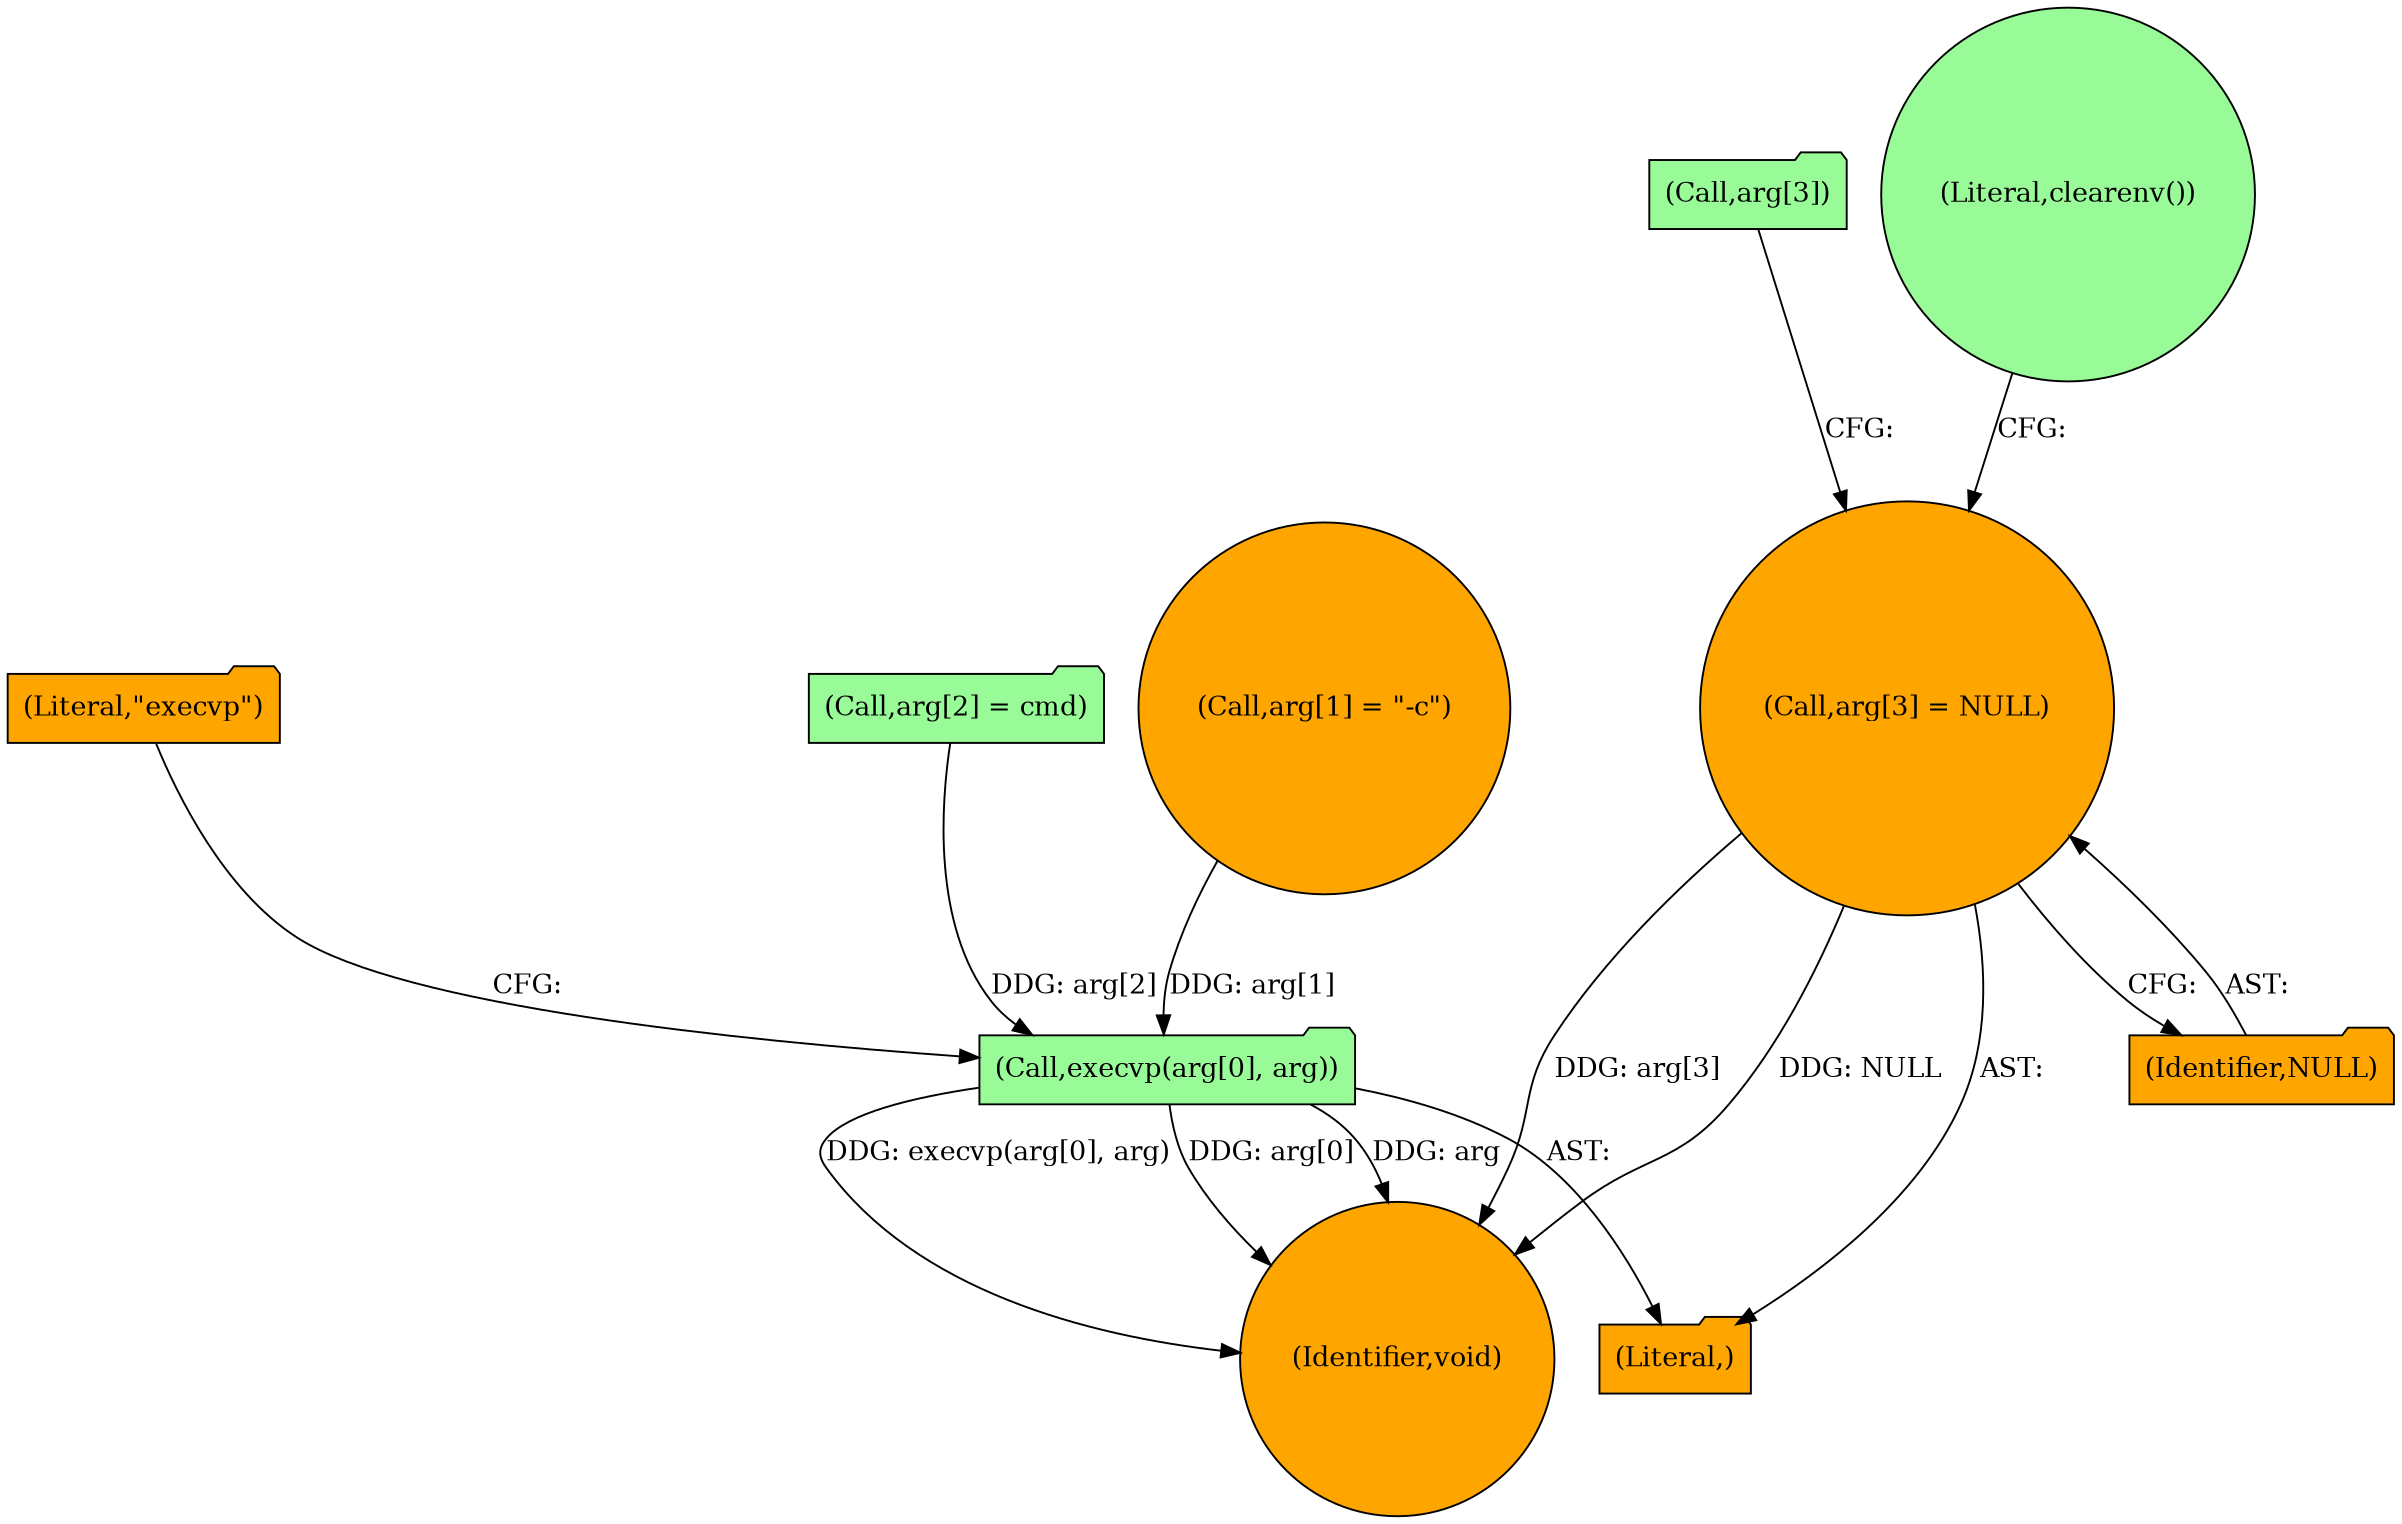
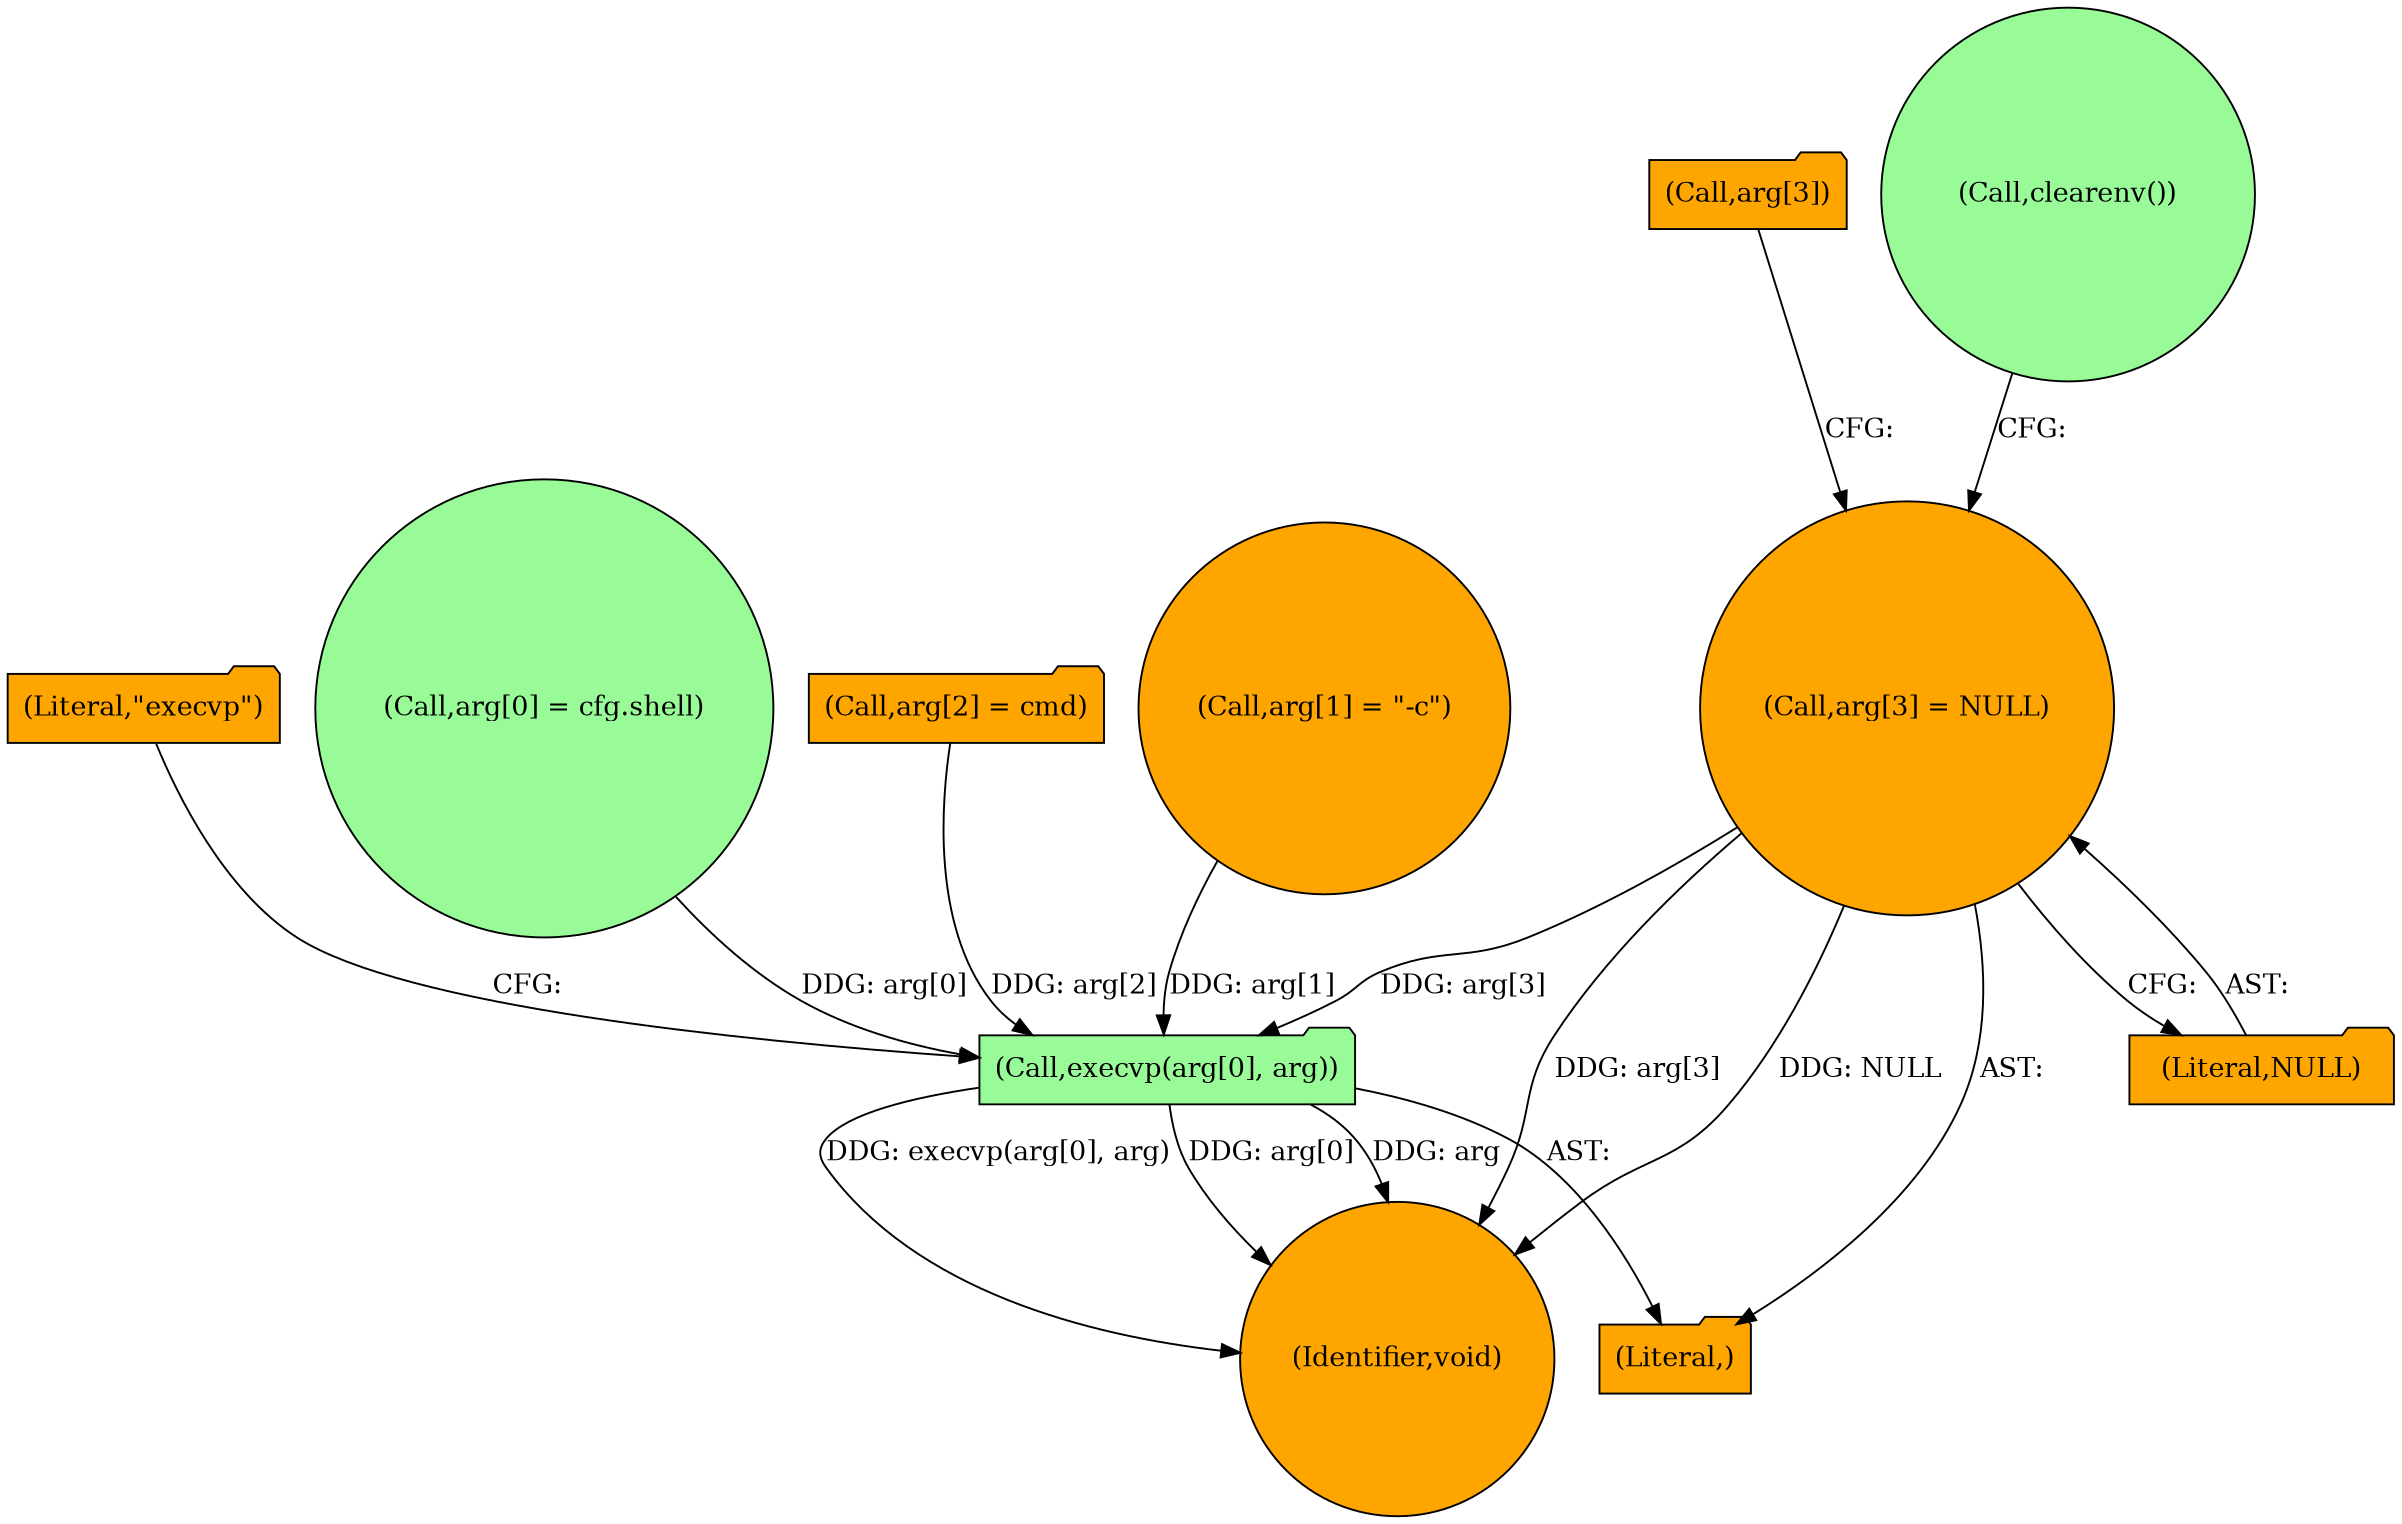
(1748, 195) -> (1748, 195)
(2068, 195) -> (2068, 195)
none -> (544, 708)
(956, 708) -> (956, 708)
none -> (1512, 943)
(2262, 1070) -> (2262, 1070)
